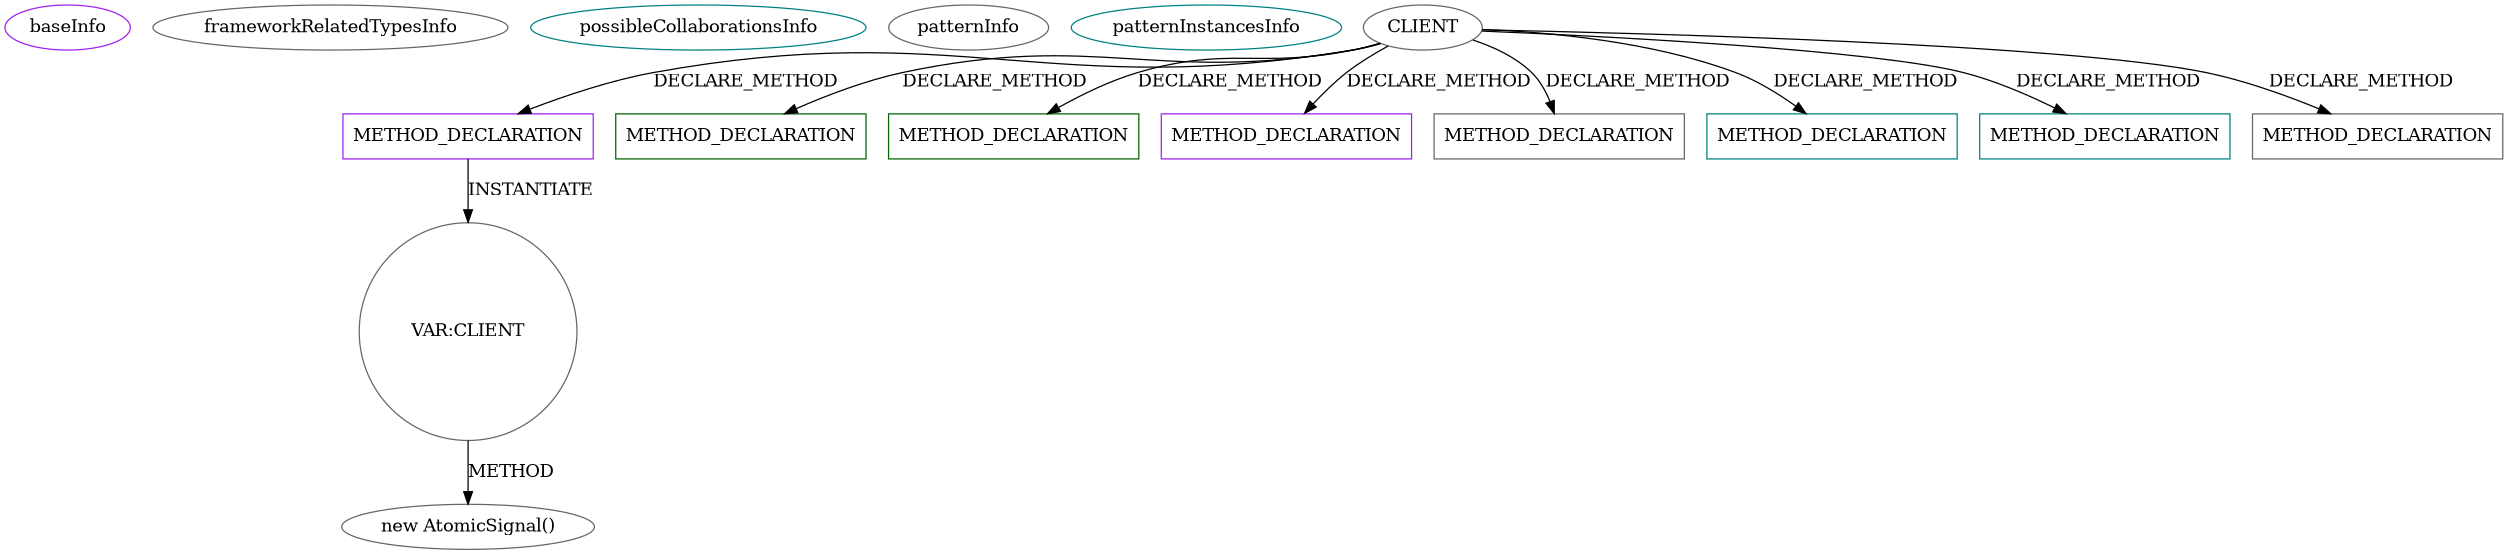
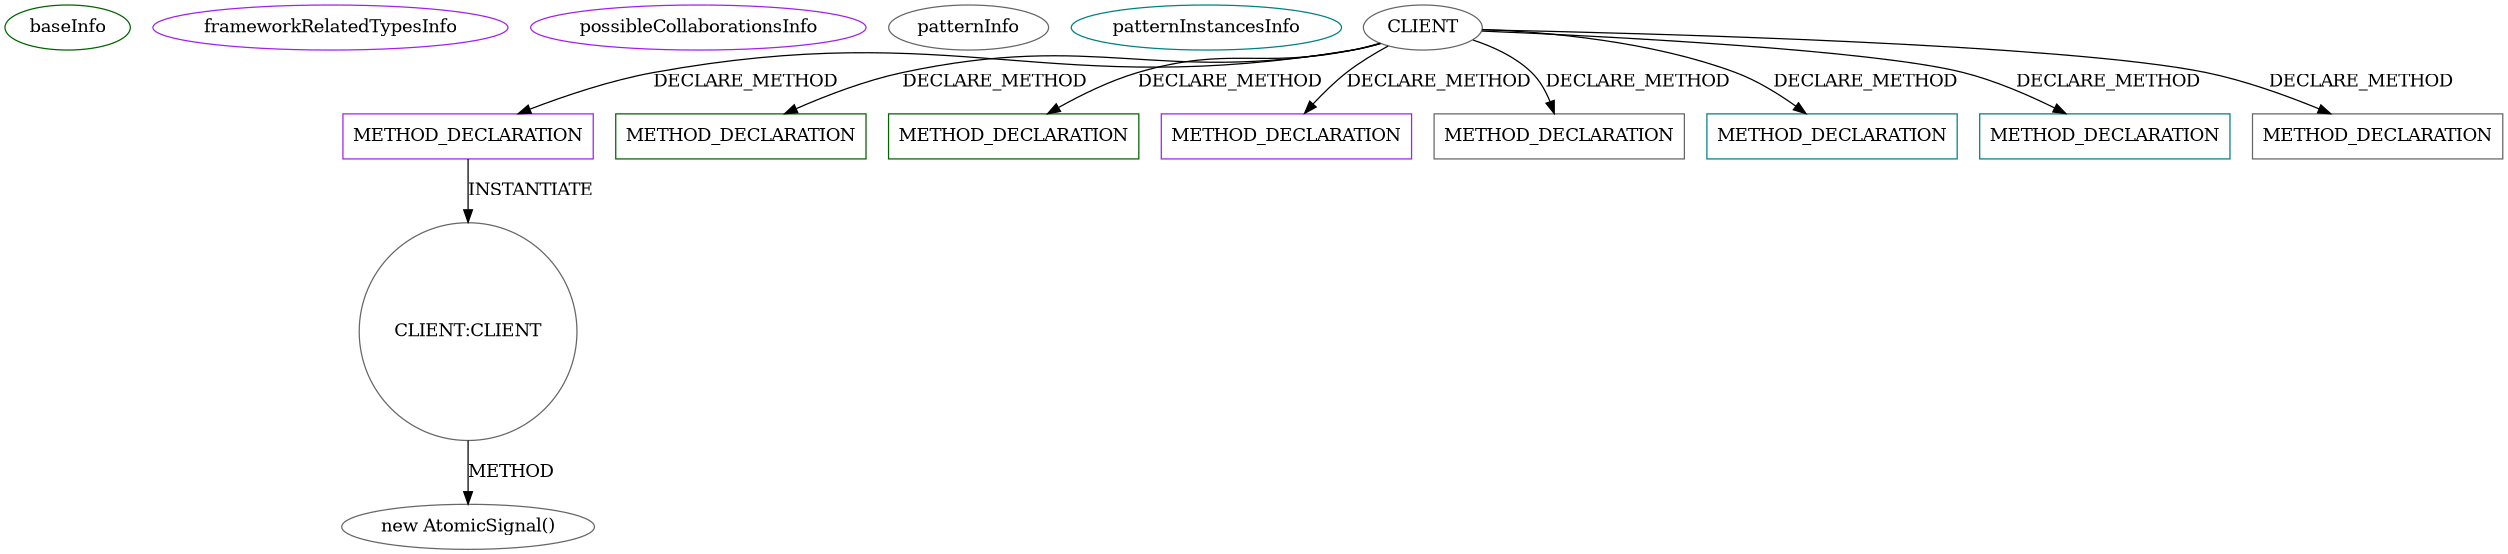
(68, 28) -> (68, 28)
(330, 28) -> (330, 28)
(698, 28) -> (698, 28)
(468, 332) -> (468, 332)
